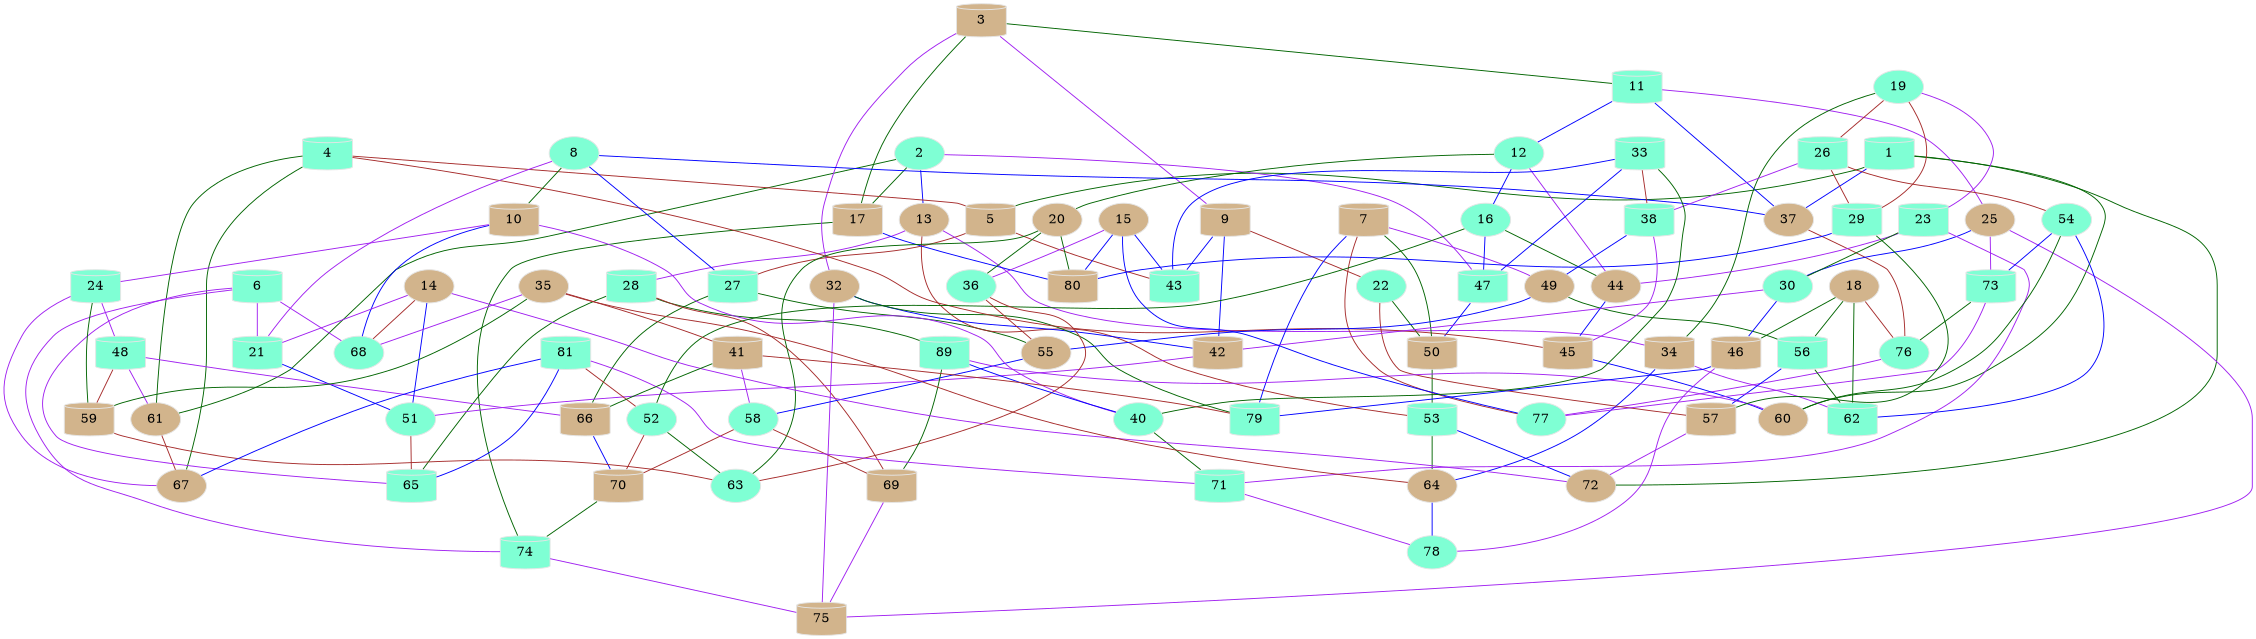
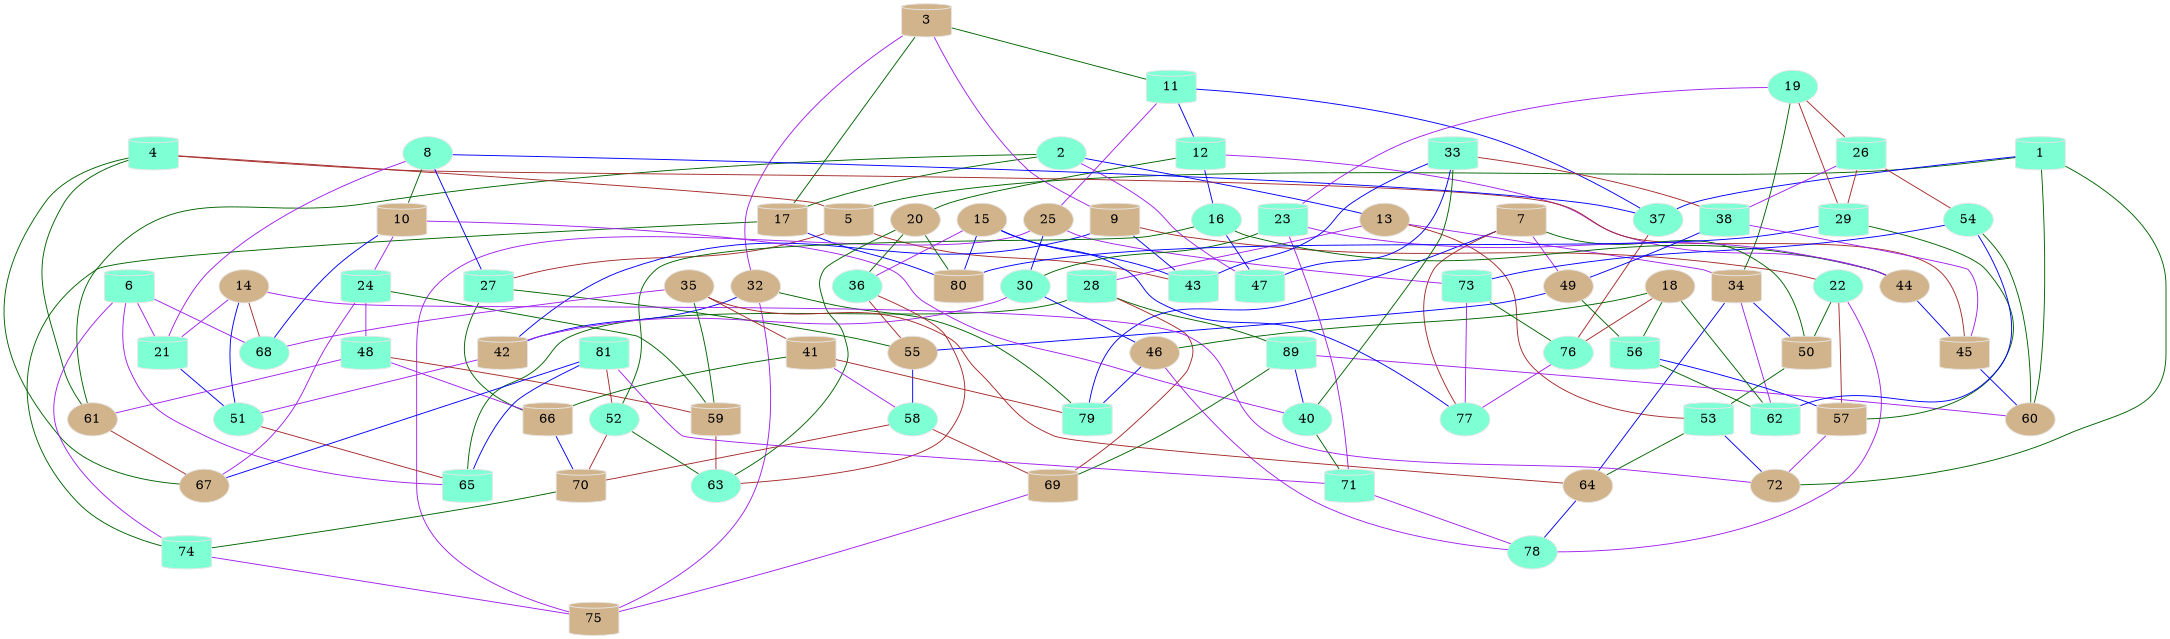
(1519, 153) -> (1201, 153)
(1789, 220) -> (1658, 220)
(1457, 320) -> (1772, 320)
(1736, 353) -> (1155, 353)
none -> (1800, 506)
